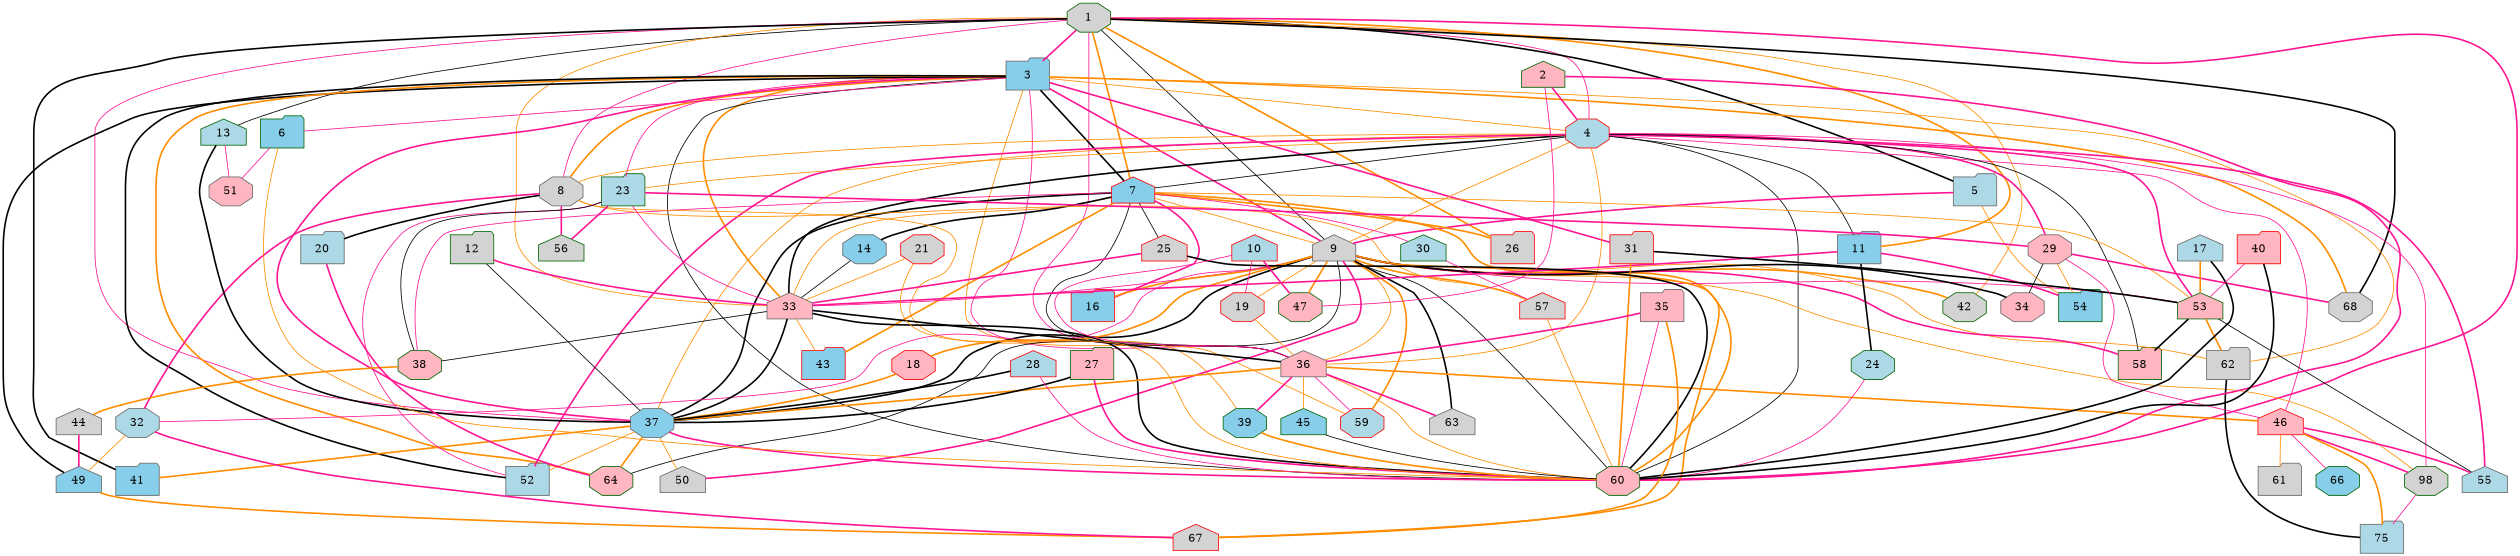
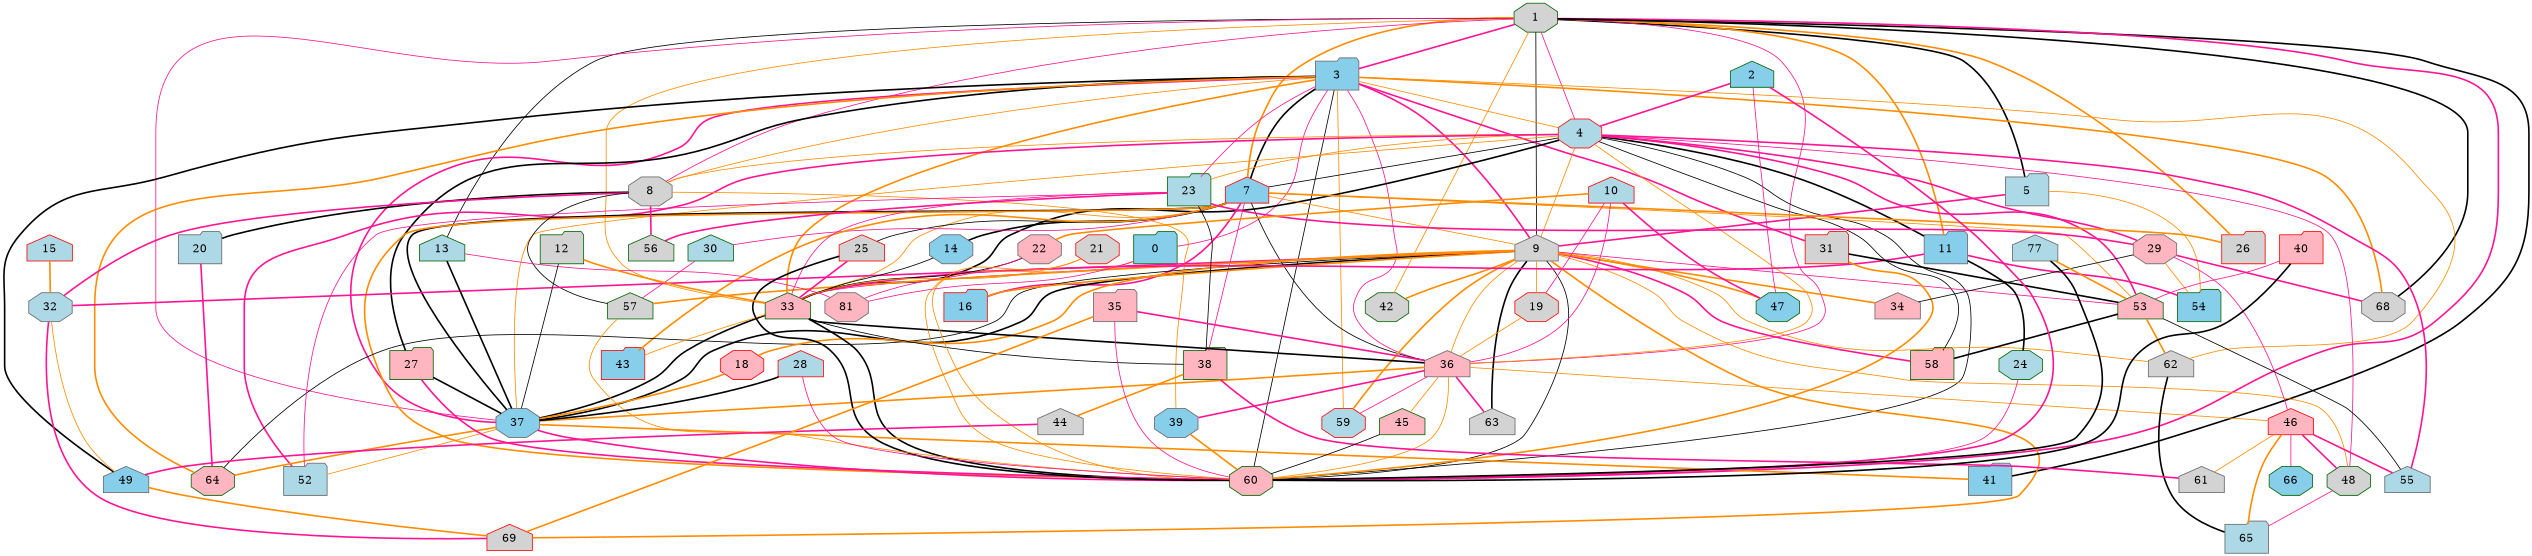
(1543, 76) -> (1752, 76)
(775, 91) -> (989, 114)
(156, 123) -> (736, 139)
(282, 133) -> (1155, 249)
(1747, 157) -> (1768, 169)
(2047, 166) -> none
(231, 191) -> (847, 307)
(1062, 207) -> (541, 226)
none -> (50, 249)
none -> (1040, 249)
(2200, 249) -> (2035, 249)
(1682, 269) -> (1709, 277)
(629, 289) -> (674, 285)
(790, 307) -> (788, 307)
(1300, 307) -> (1778, 307)
(1542, 307) -> (630, 307)
(2022, 307) -> (1898, 307)
(420, 365) -> (1205, 365)
(2228, 365) -> (2171, 365)
(1792, 394) -> (1869, 394)
(754, 395) -> (721, 281)
(1245, 423) -> (1176, 423)
(1304, 423) -> (1402, 423)
none -> (1691, 460)
(683, 481) -> none
(2280, 481) -> (2202, 481)
(2426, 481) -> (2349, 481)
(1196, 539) -> (510, 539)
(2382, 539) -> (2247, 539)
